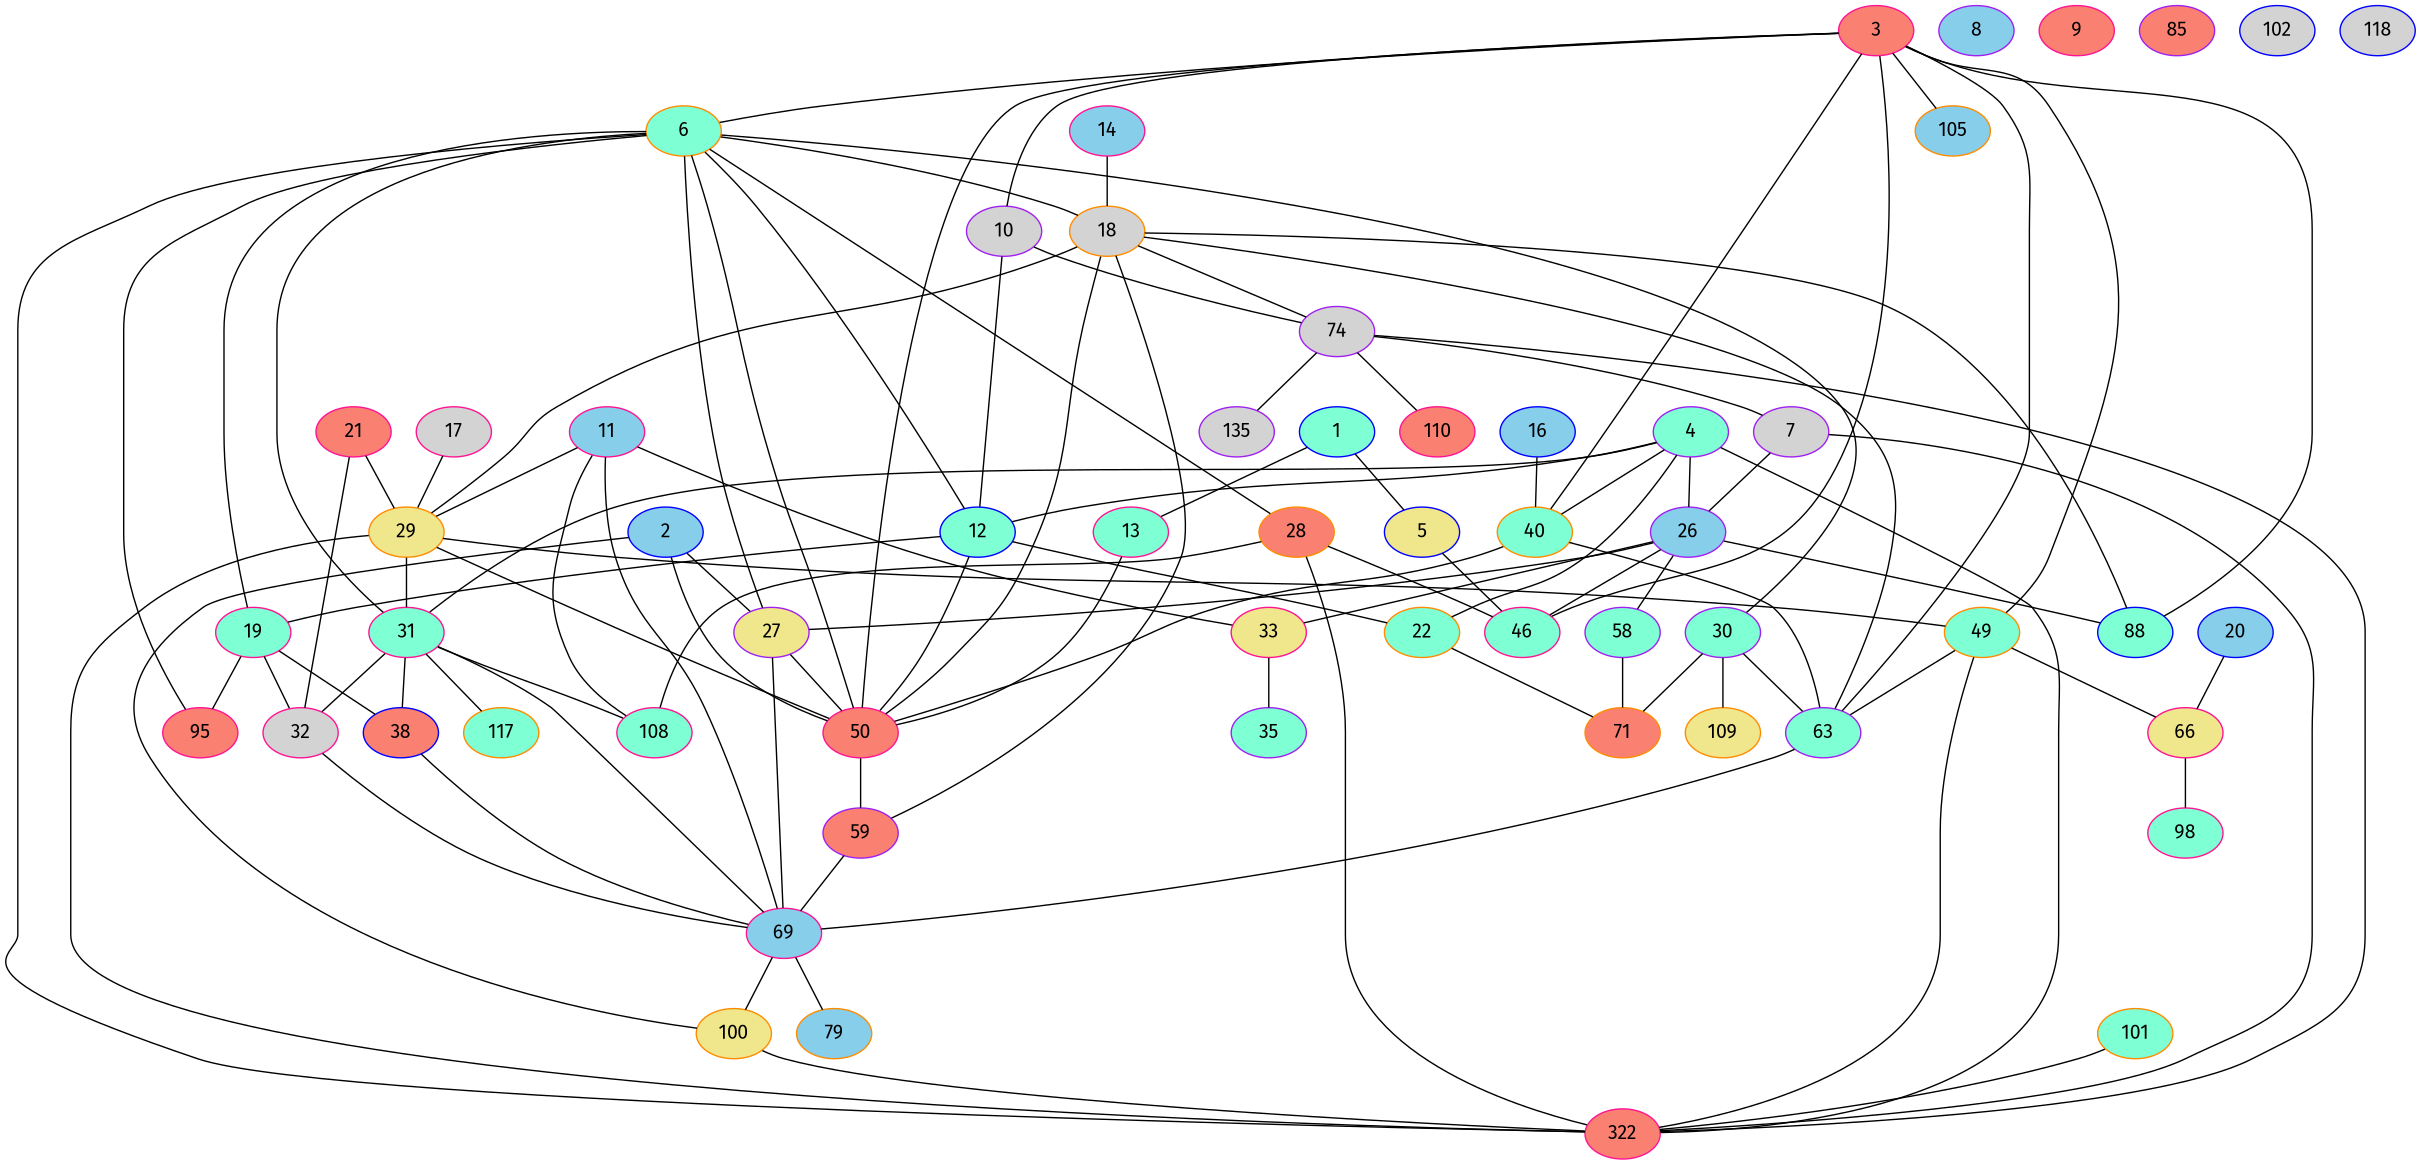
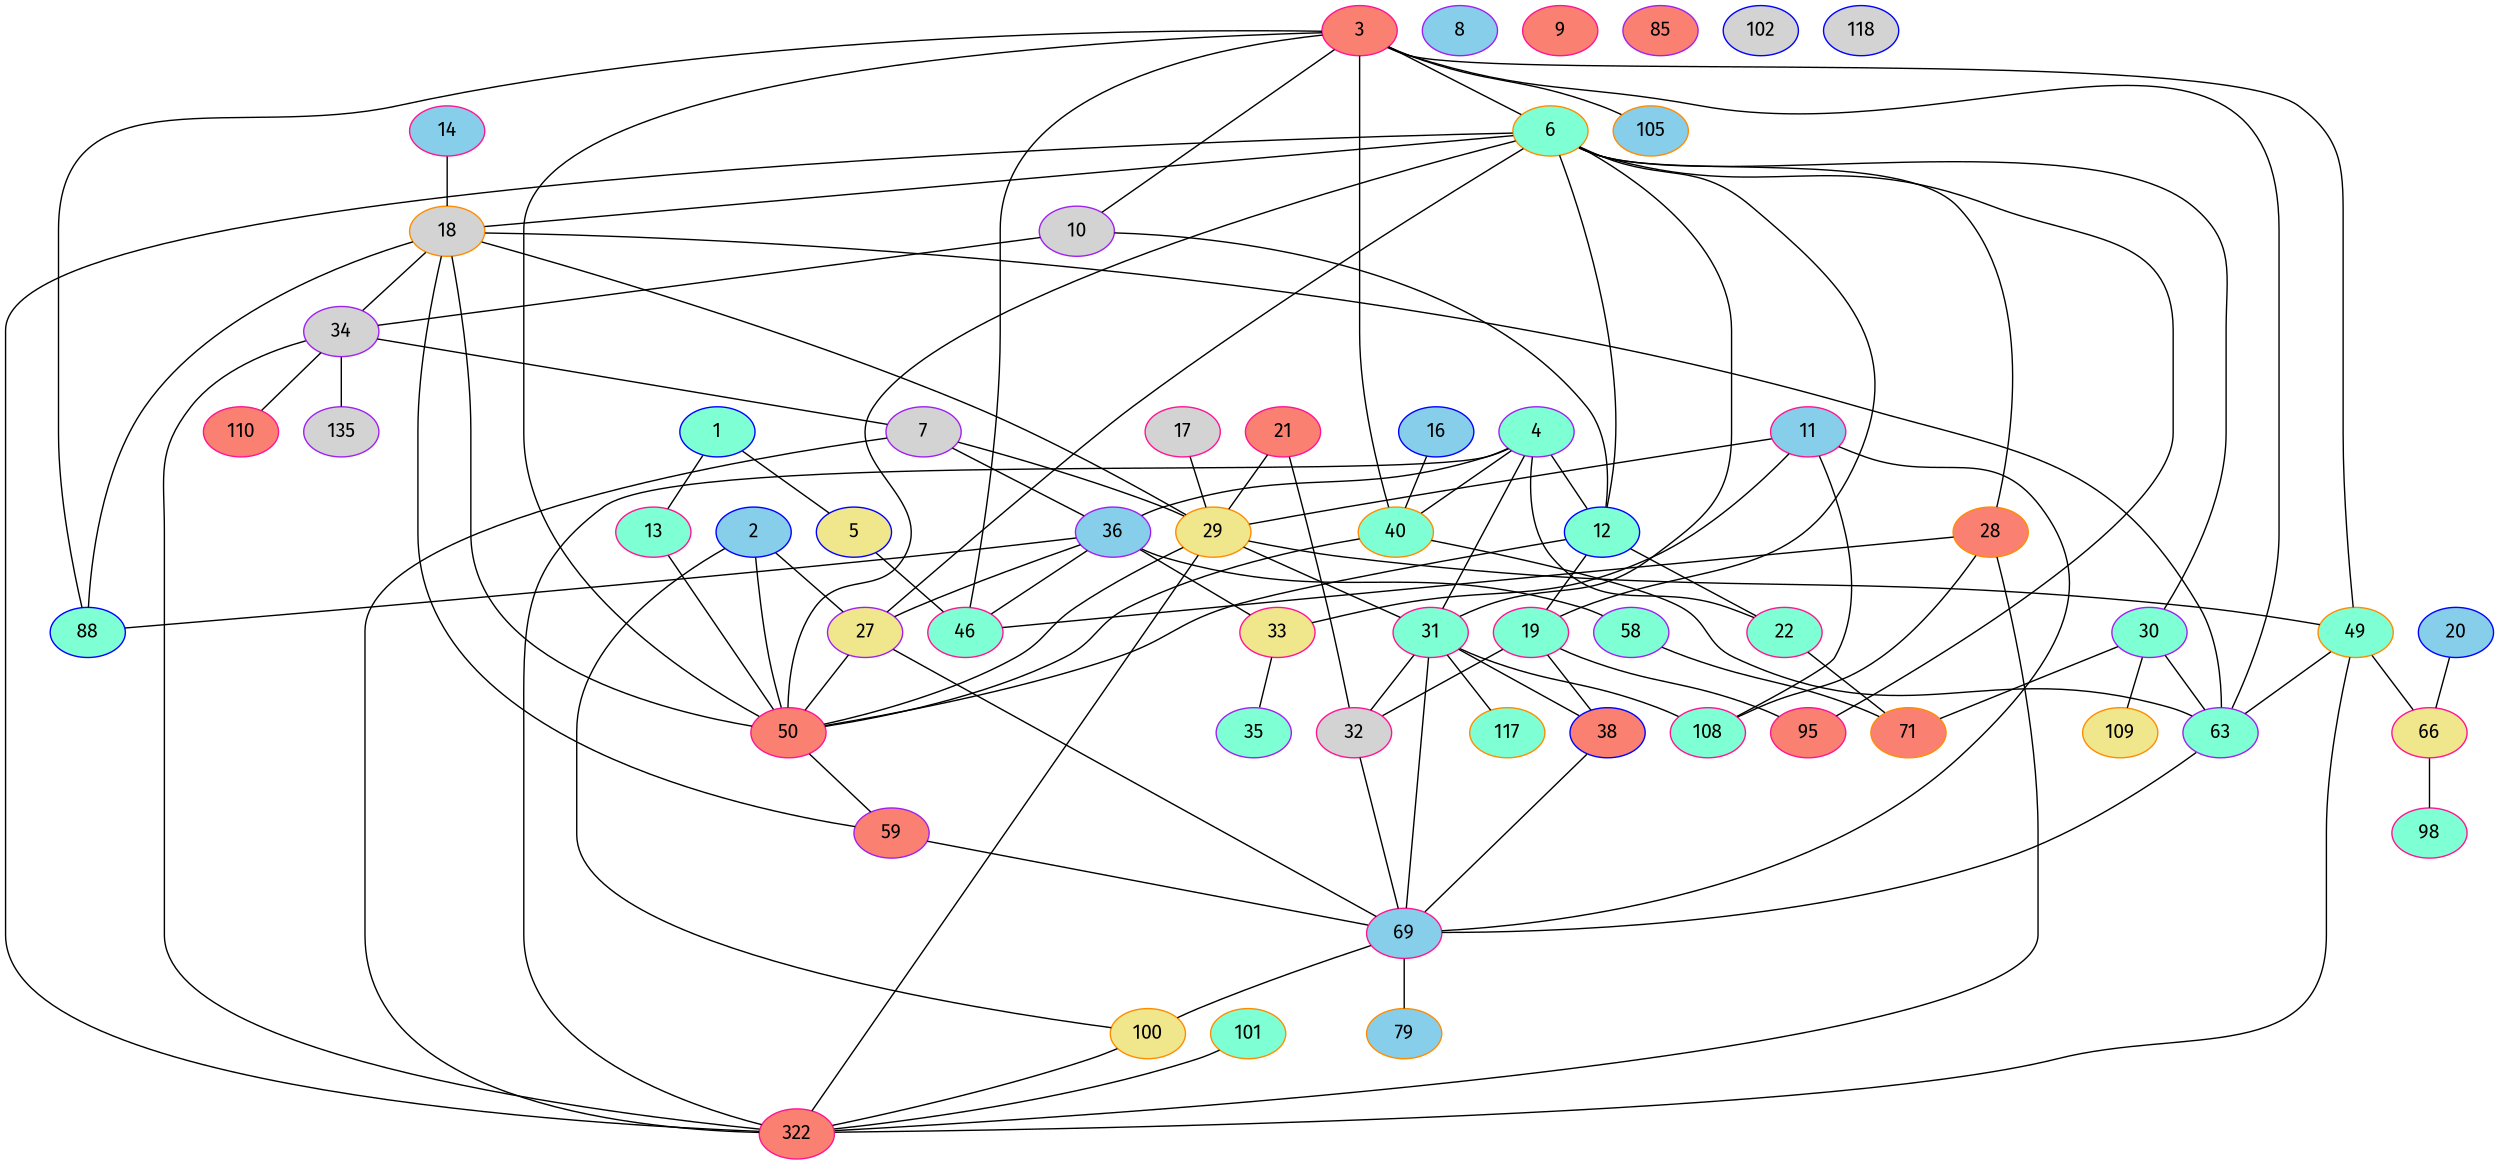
(1337, 332) -> (341, 332)
none -> (1078, 477)
(1688, 532) -> (1113, 532)
(1422, 632) -> (1785, 632)
